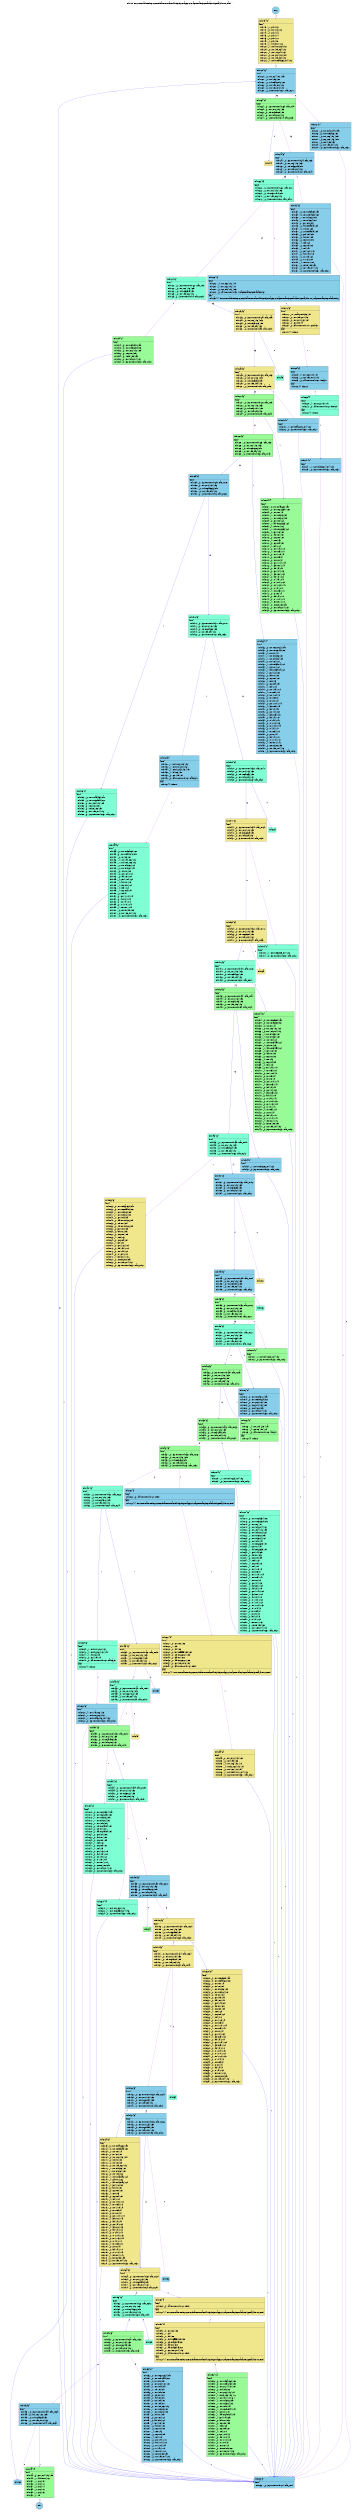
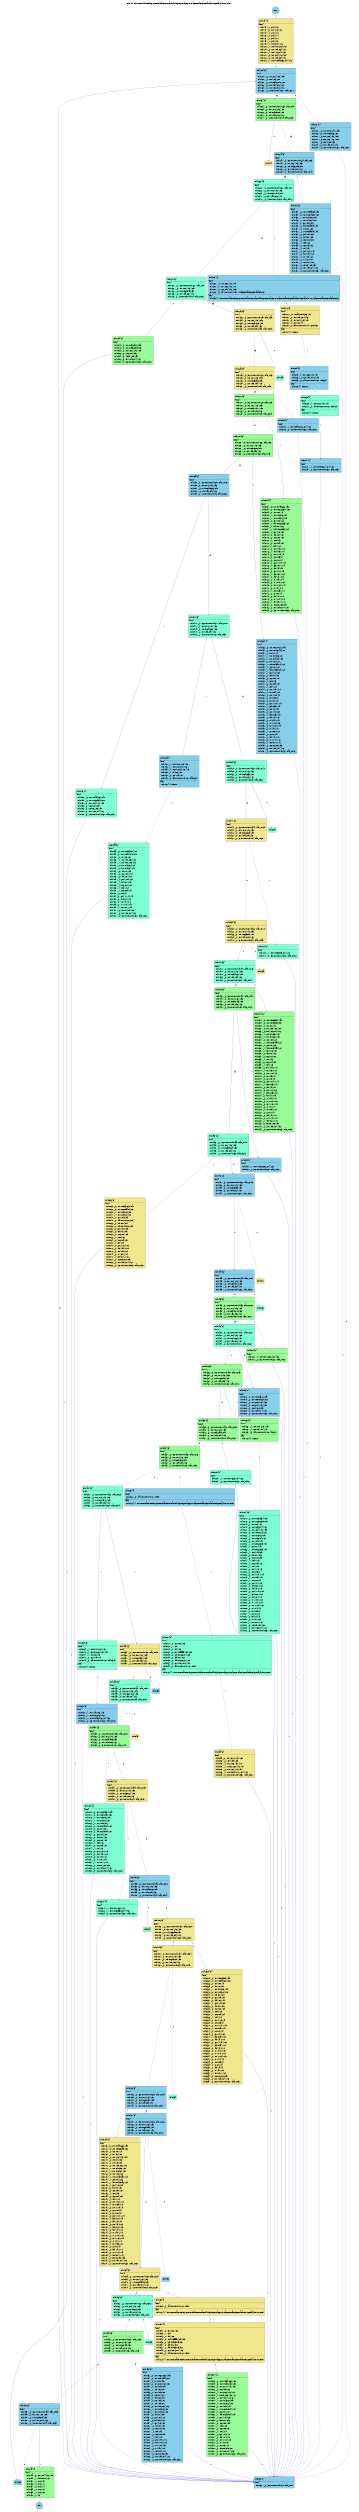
(216, 1655) -> (216, 1655)
(127, 1791) -> (127, 1791)
